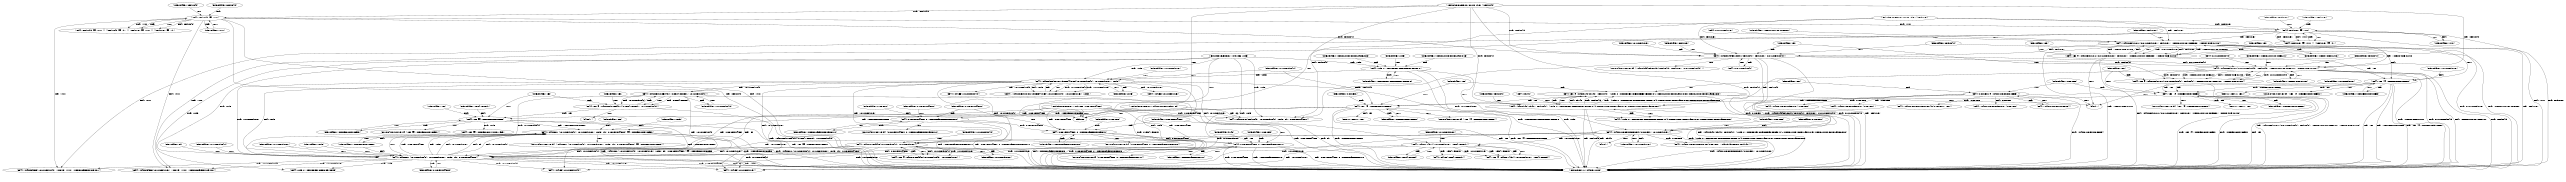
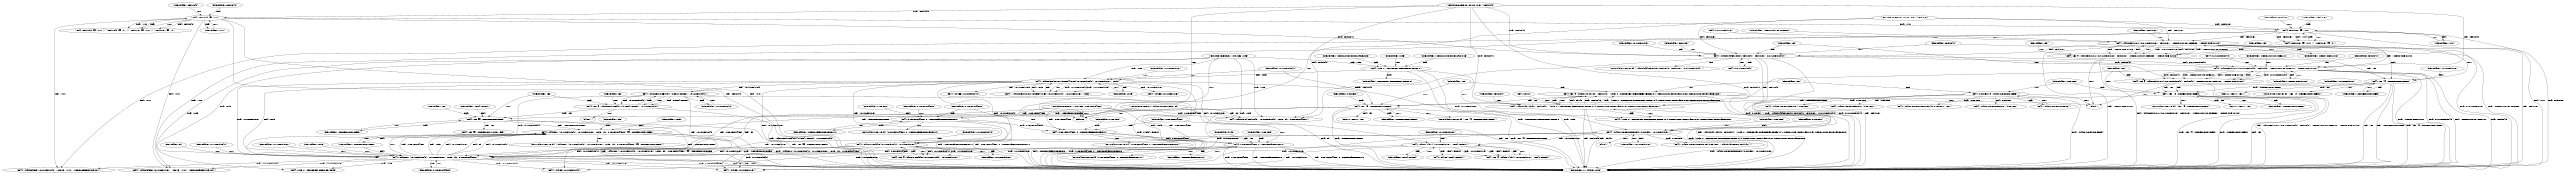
(1393, 76) -> none
(490, 126) -> (490, 126)
(410, 132) -> none
(1060, 145) -> none
(1315, 149) -> none
